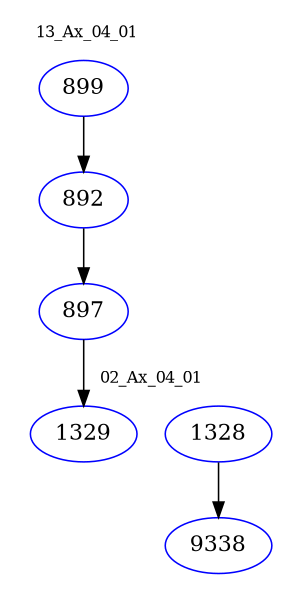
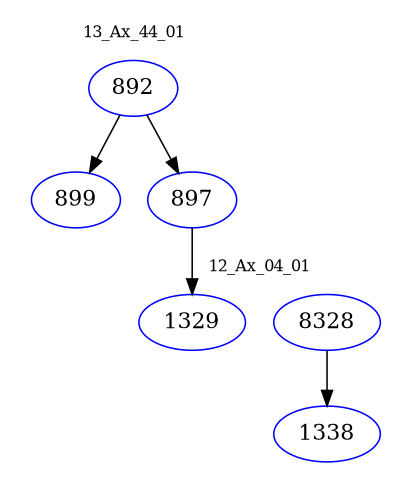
(87, 33) -> (134, 33)
(84, 137) -> (108, 137)
(151, 379) -> (260, 267)
(219, 434) -> (327, 322)
(219, 546) -> (327, 434)
